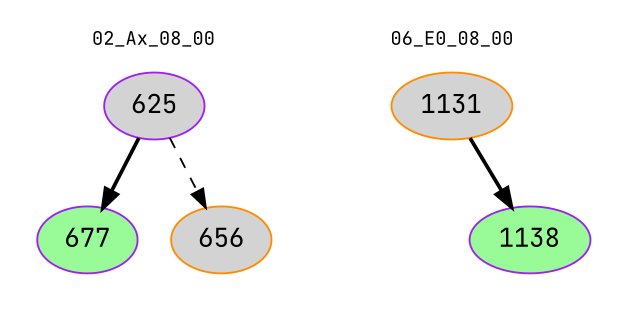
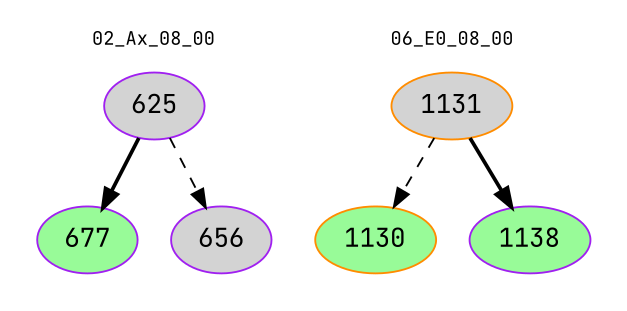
(221, 240) -> (221, 240)
none -> (376, 240)
